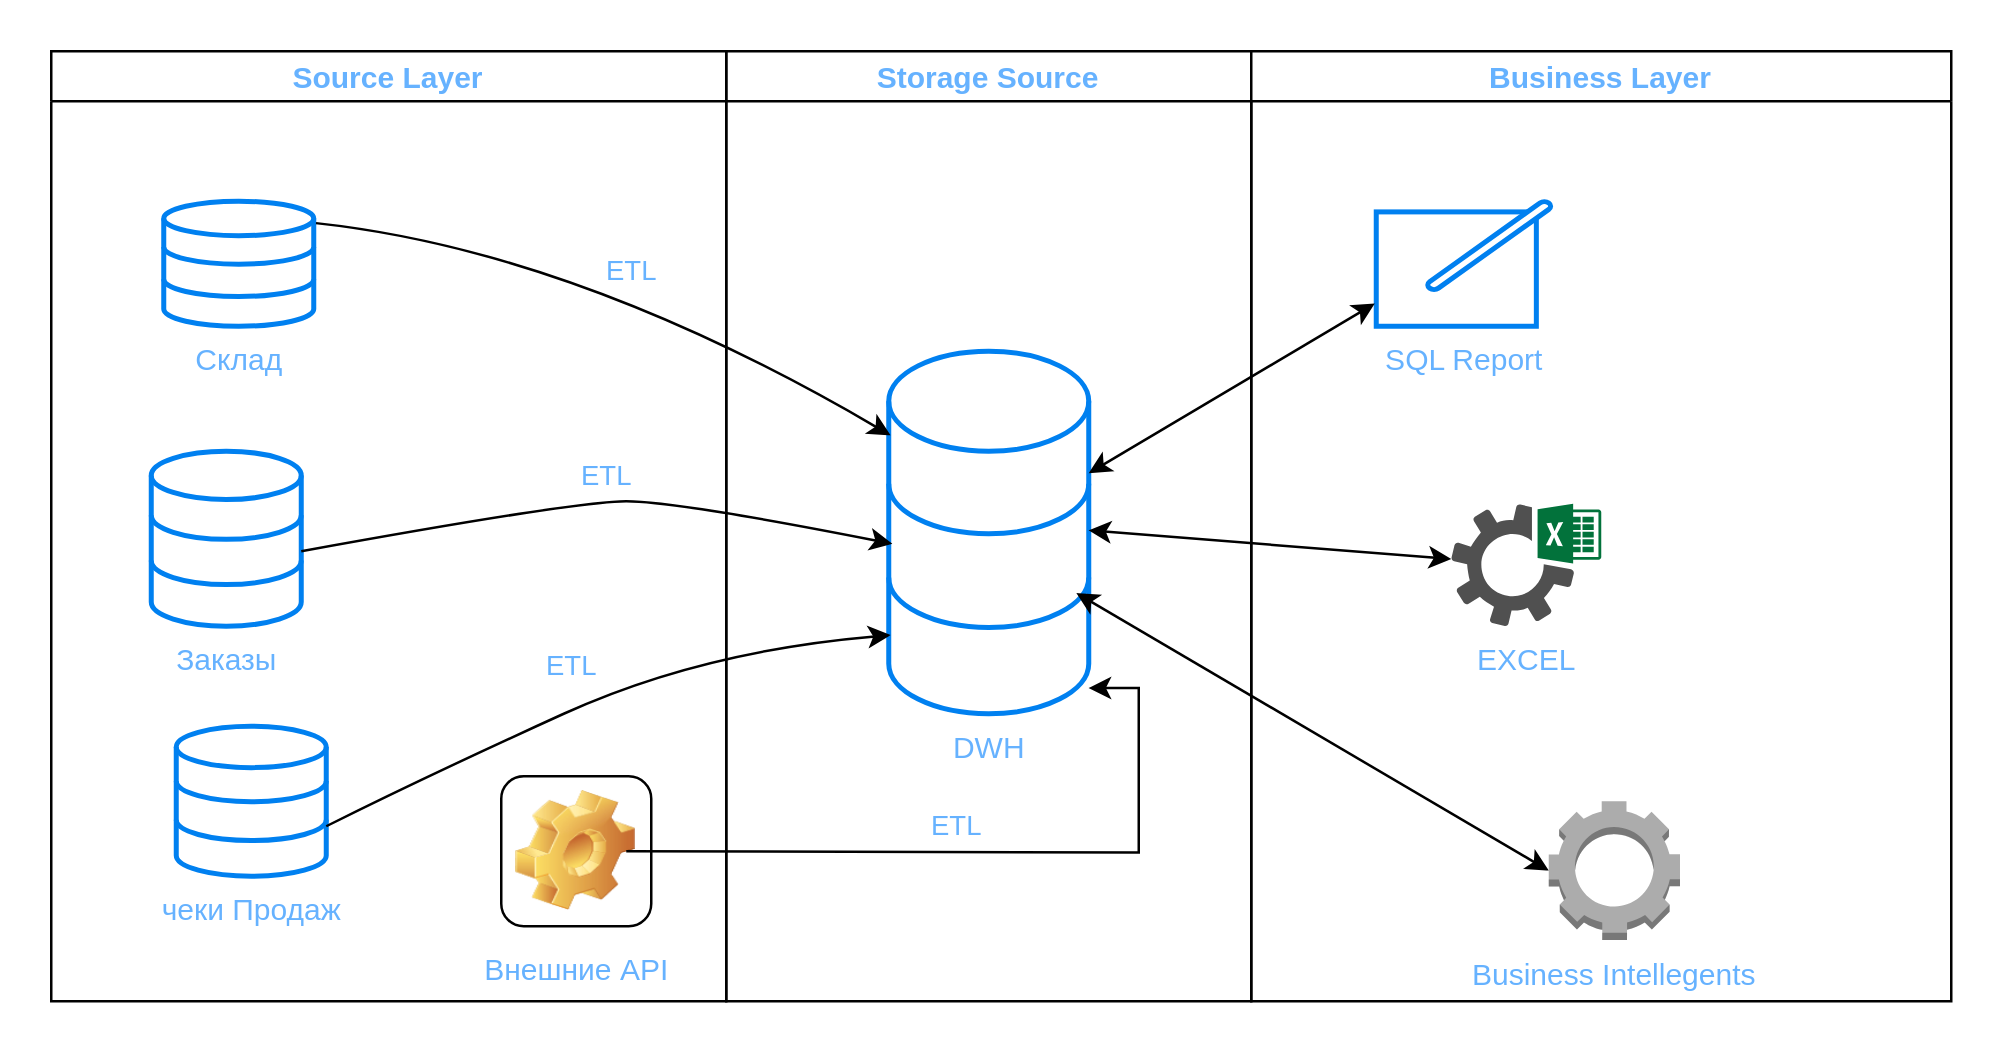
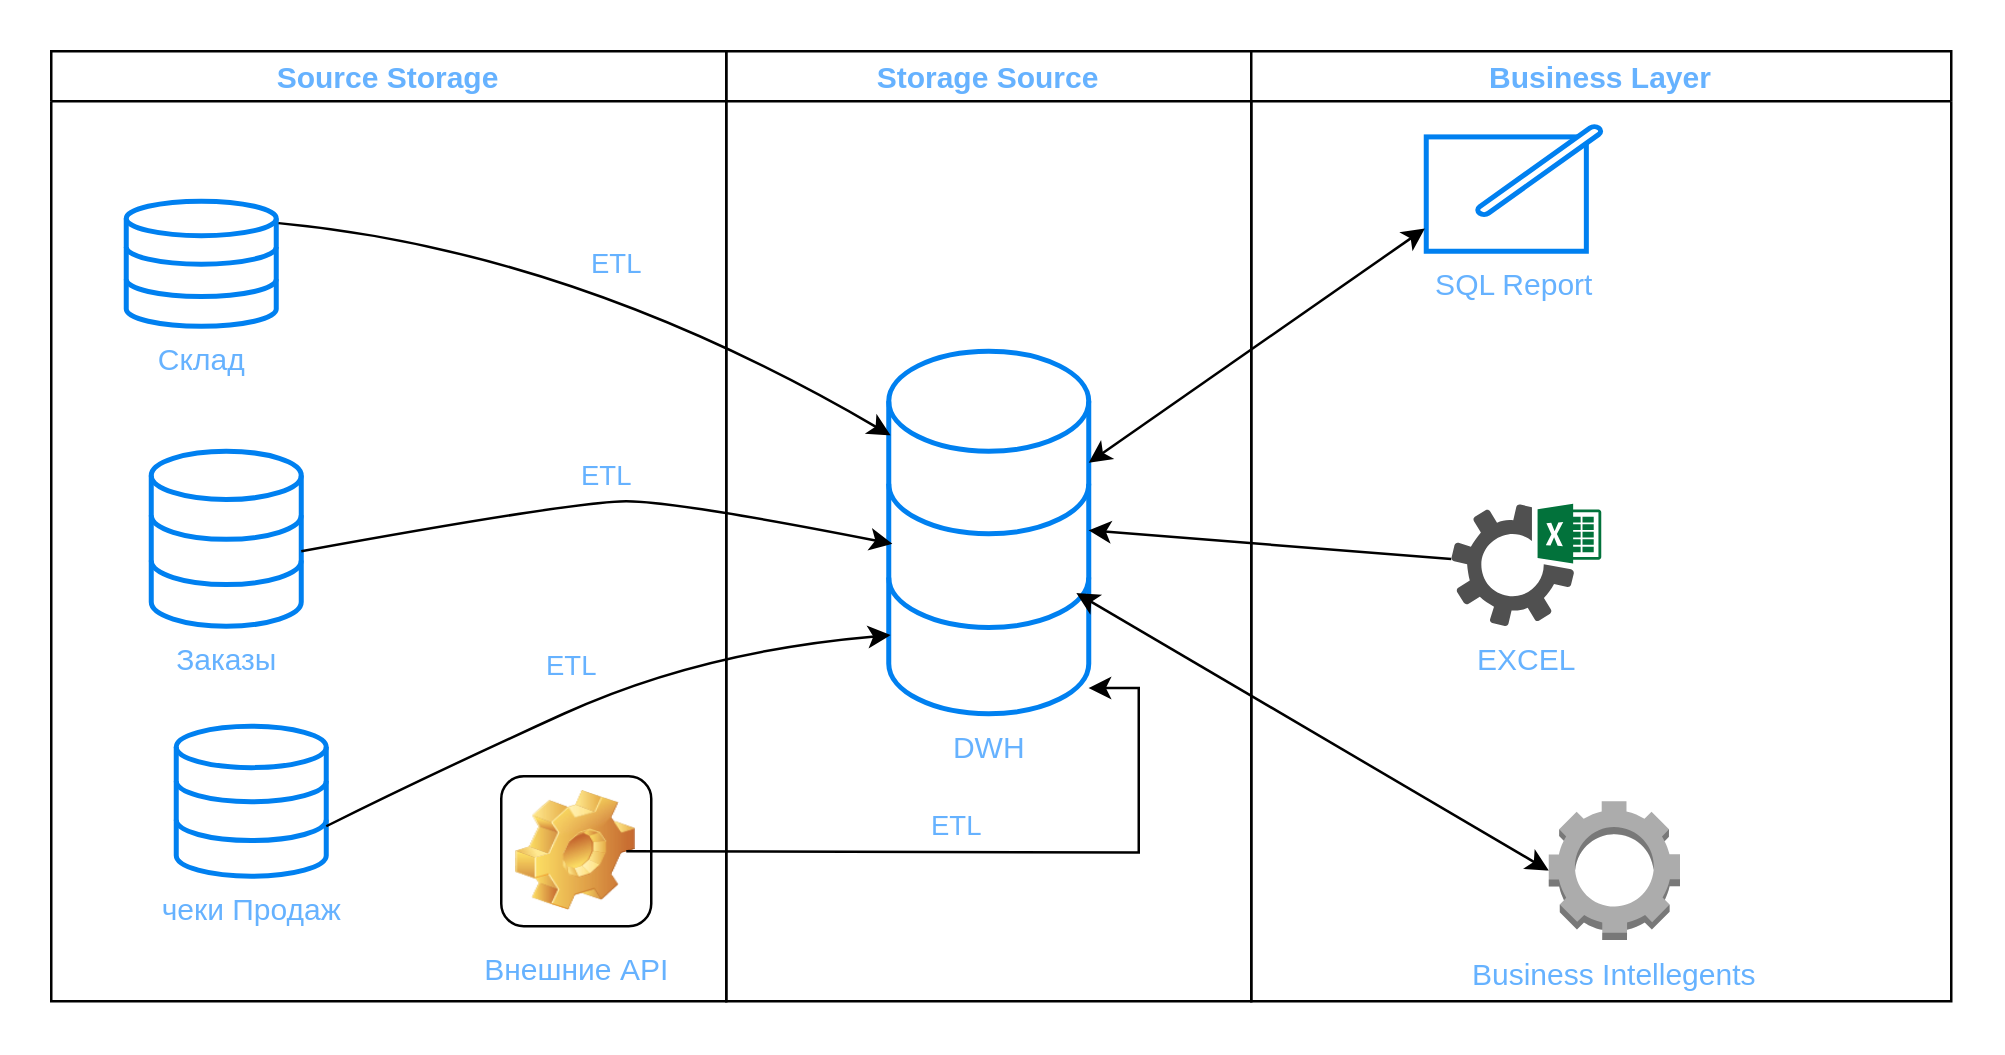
(388, 78) -> (388, 78)
(239, 264) -> (201, 264)
(1464, 264) -> (1514, 189)
(1433, 558) -> (1441, 558)
